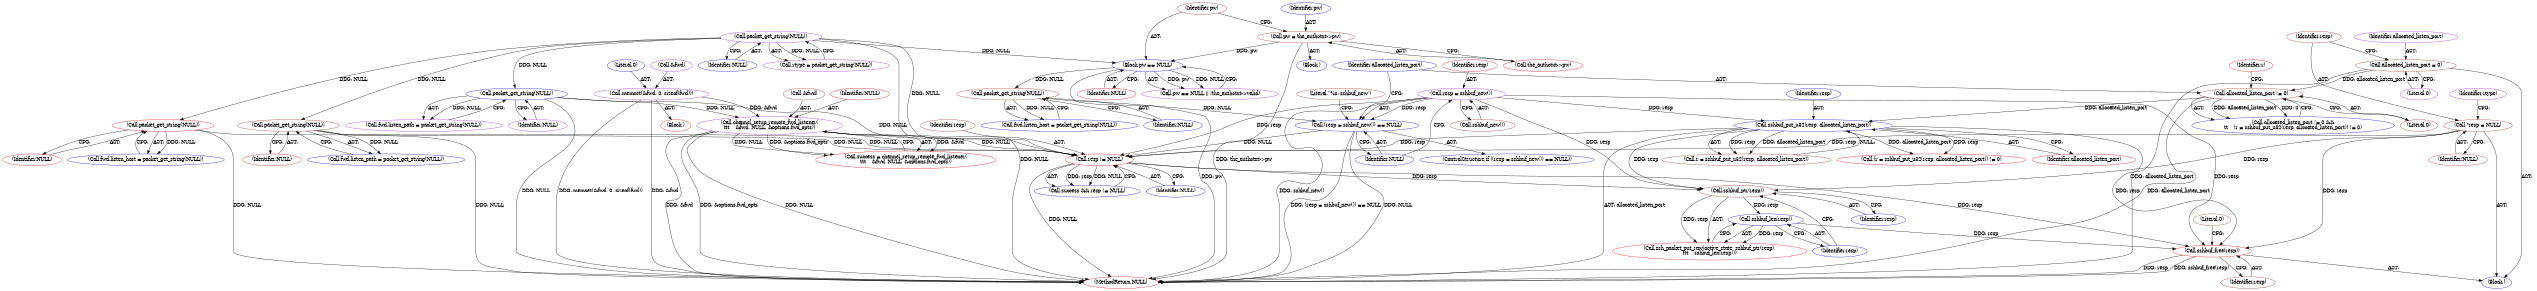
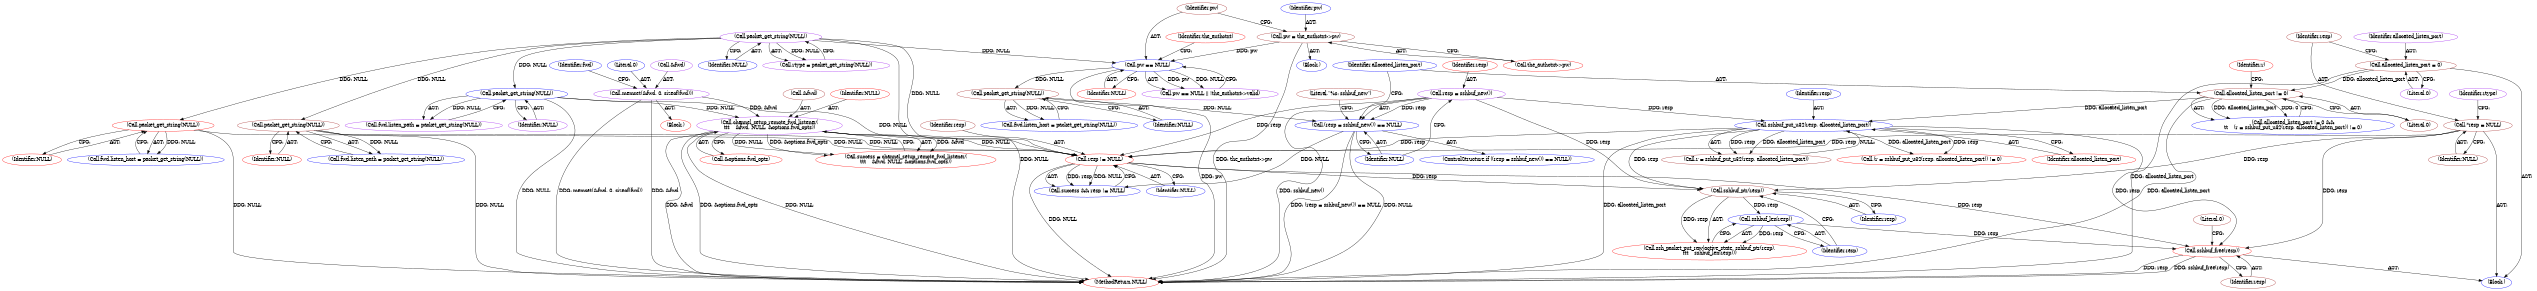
none -> (1205, 37)
none -> (575, 66)
(1147, 66) -> (1147, 66)
(1921, 100) -> none
(1482, 125) -> none
(1216, 144) -> (1241, 179)
none -> (741, 160)
(1635, 206) -> (1635, 206)
